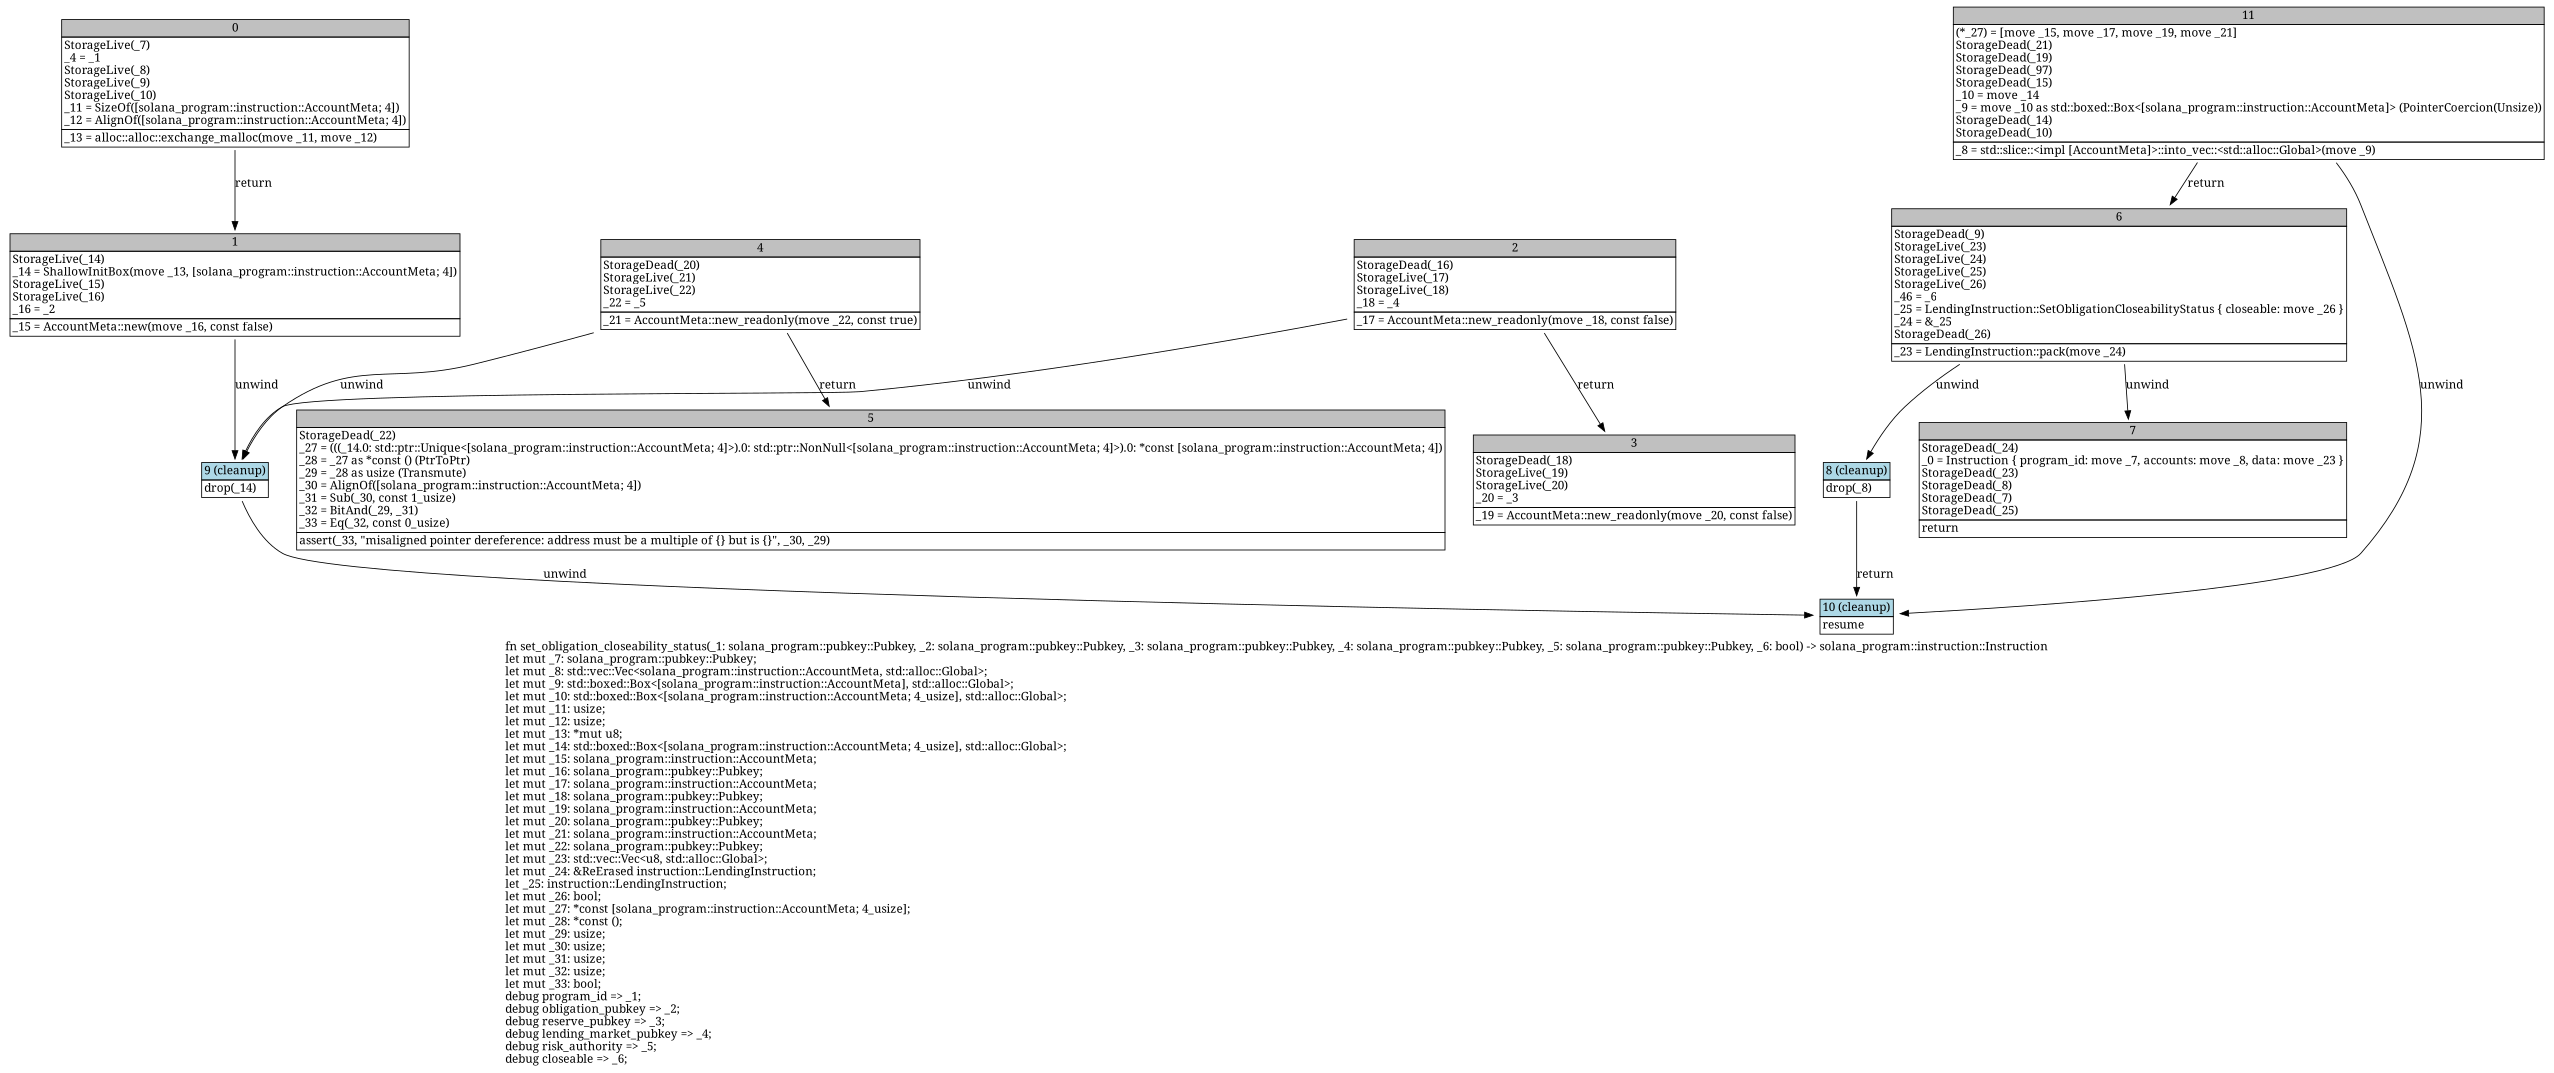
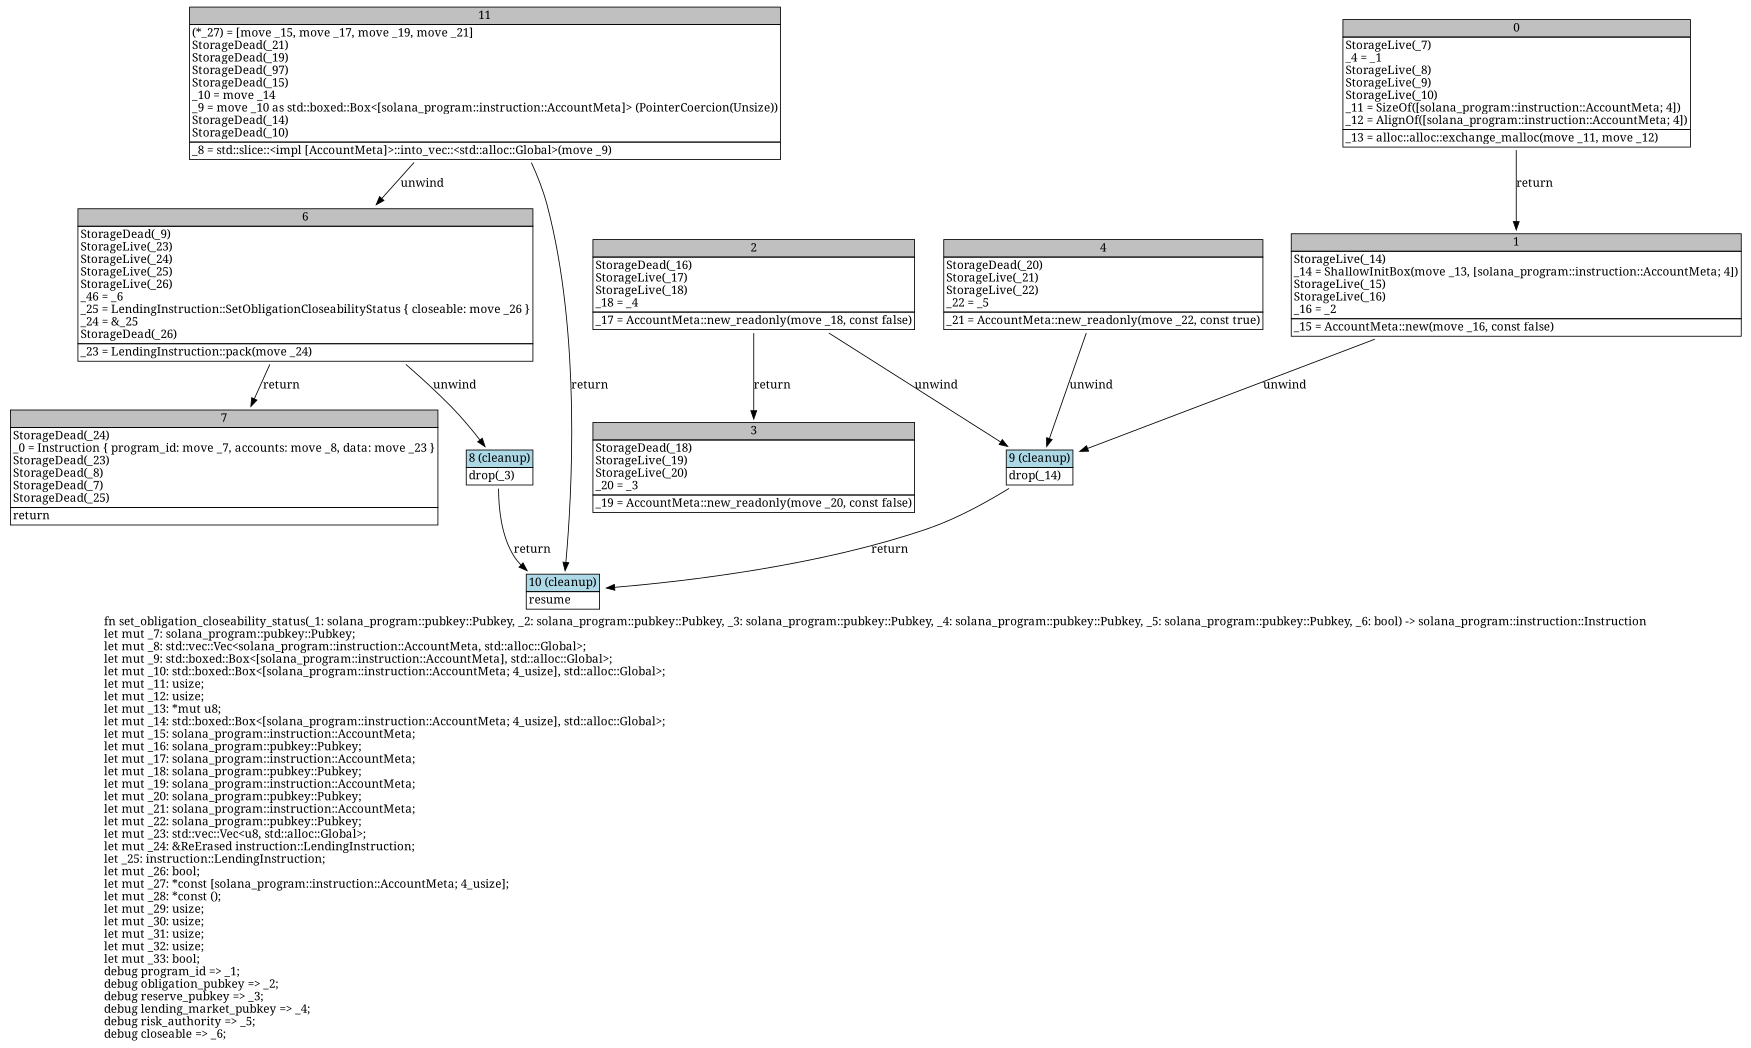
(2206, 184) -> (422, 184)
(2148, 385) -> (282, 385)
(2442, 385) -> (590, 385)
(871, 480) -> none
(1849, 488) -> (492, 476)
(565, 575) -> (890, 550)
